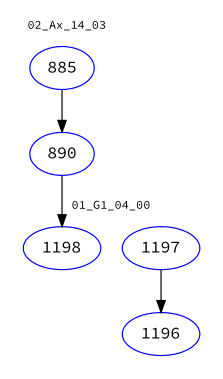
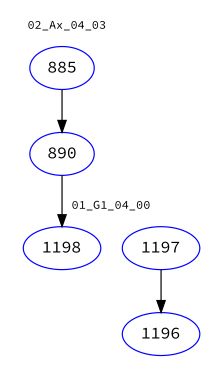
(67, 26) -> (67, 26)
